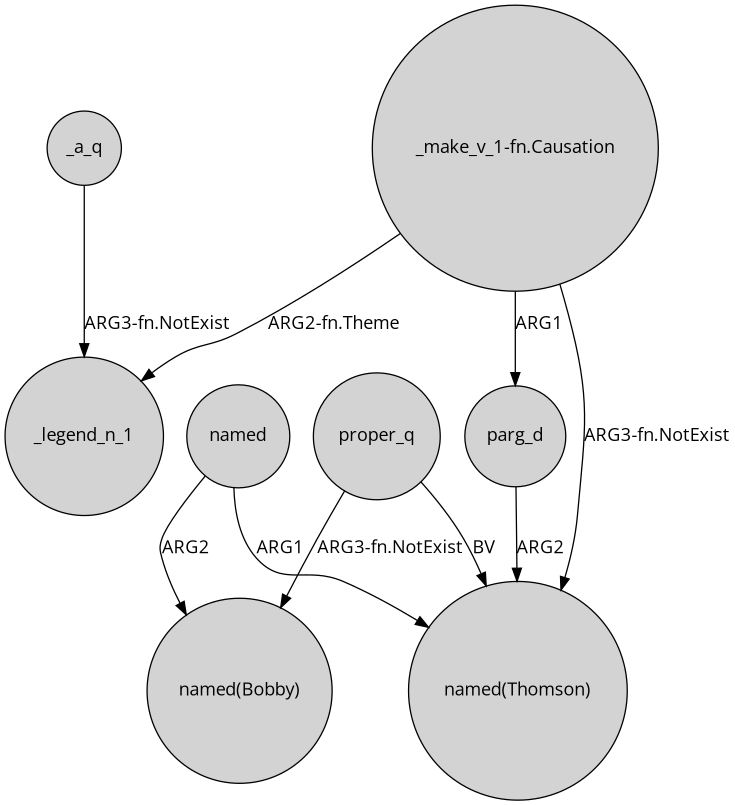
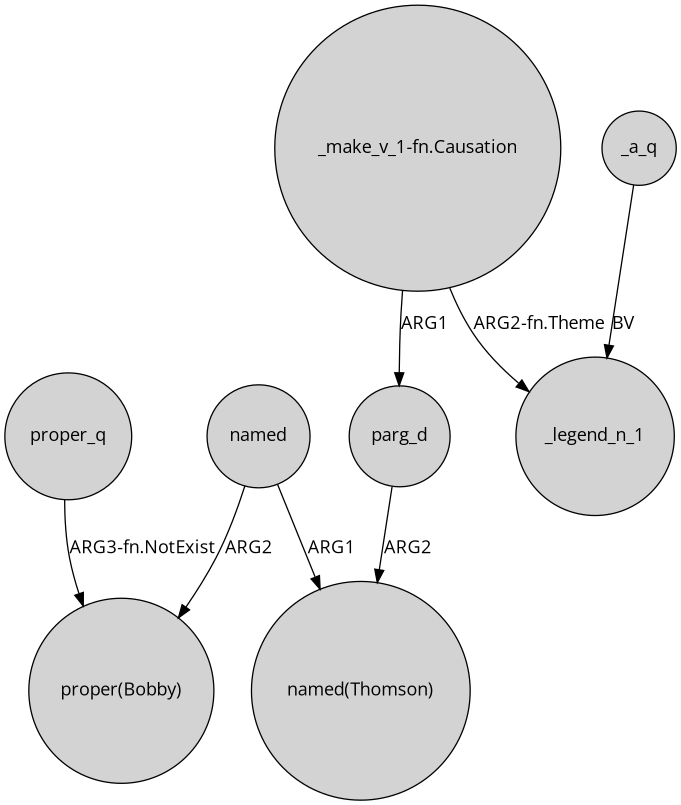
(157, 324) -> (624, 324)
(584, 430) -> none
(455, 525) -> none
(240, 691) -> (121, 691)
